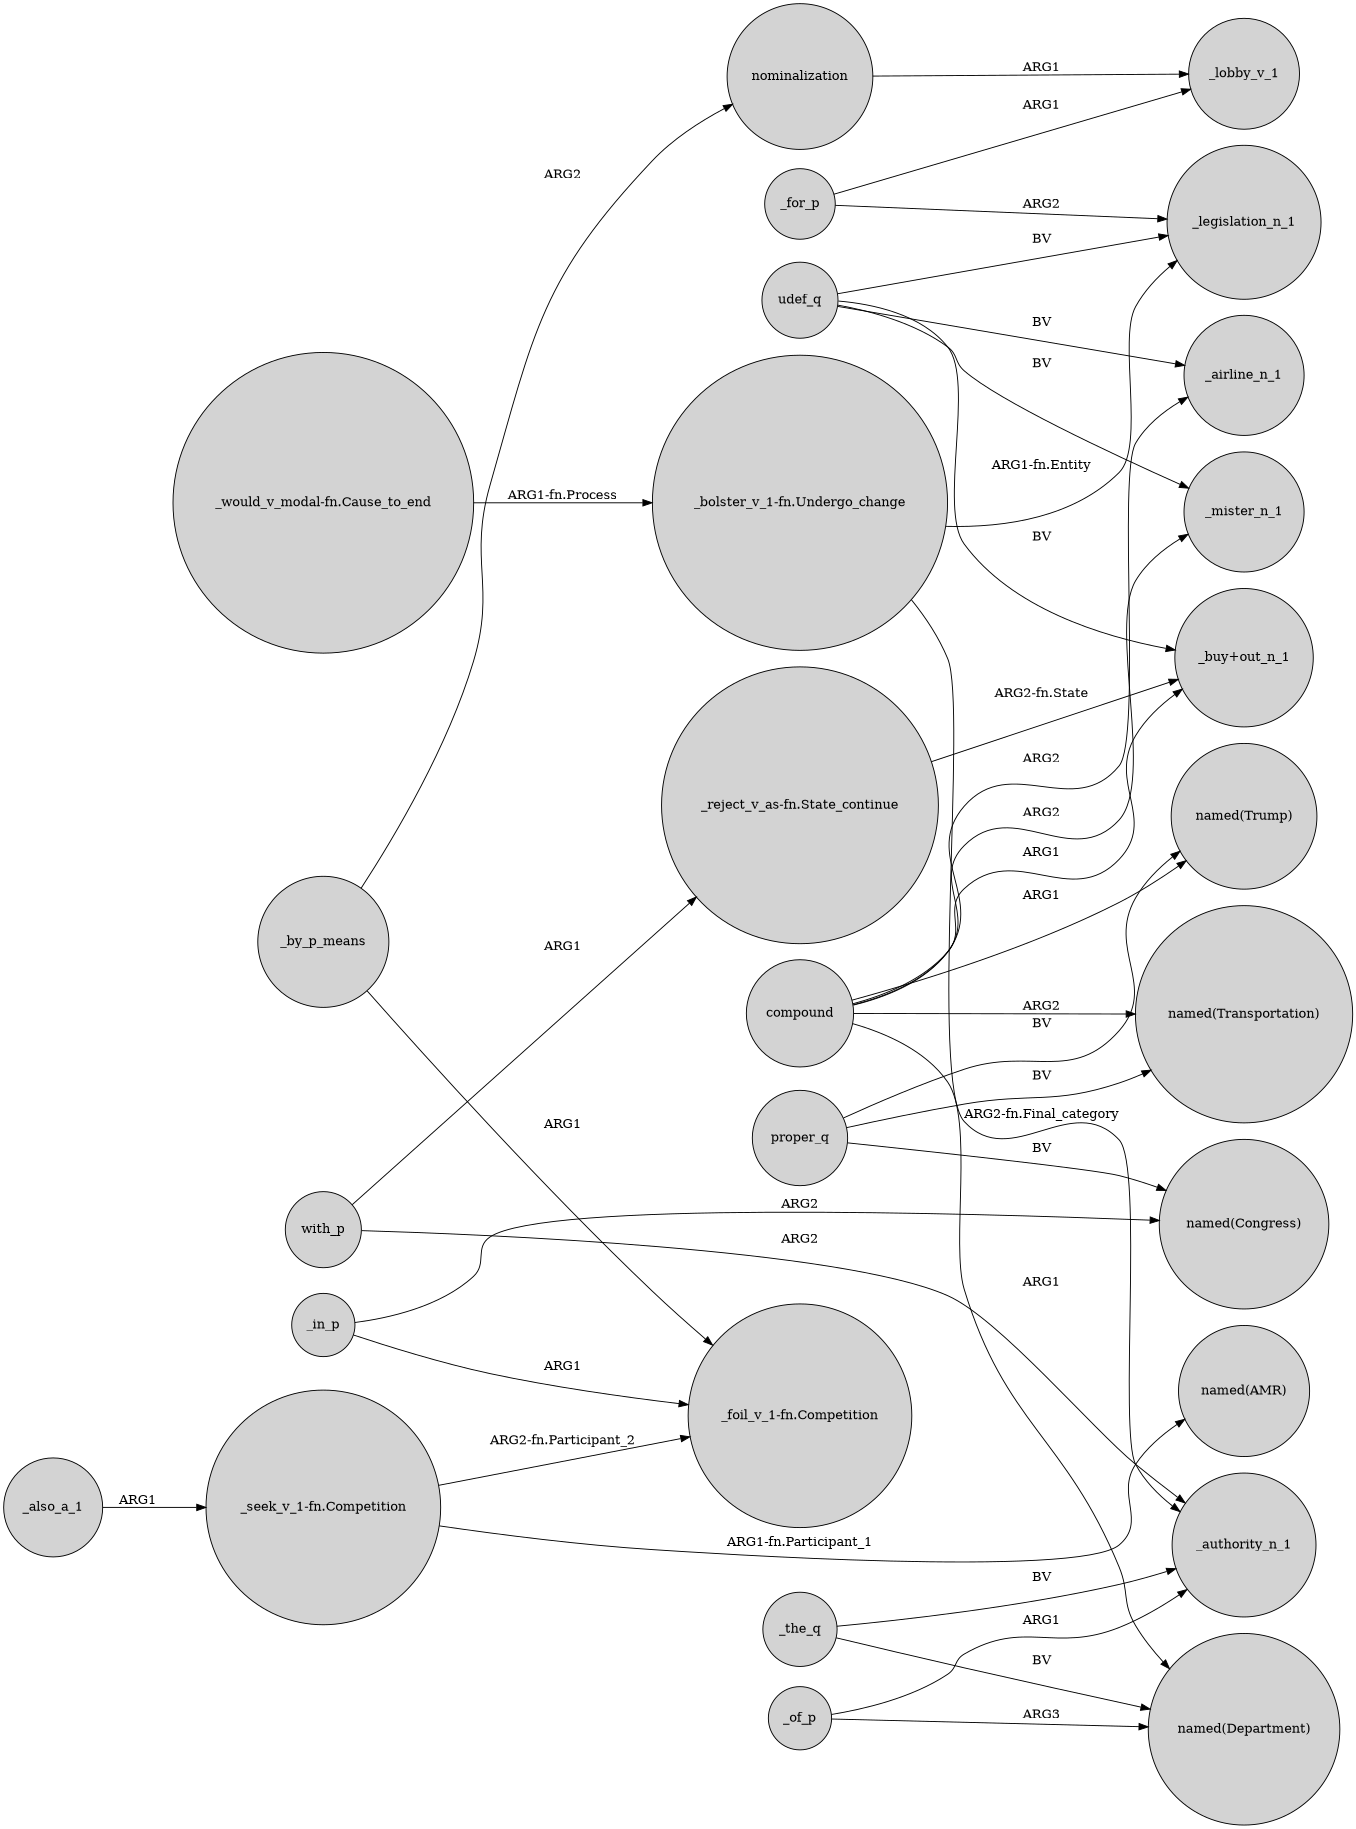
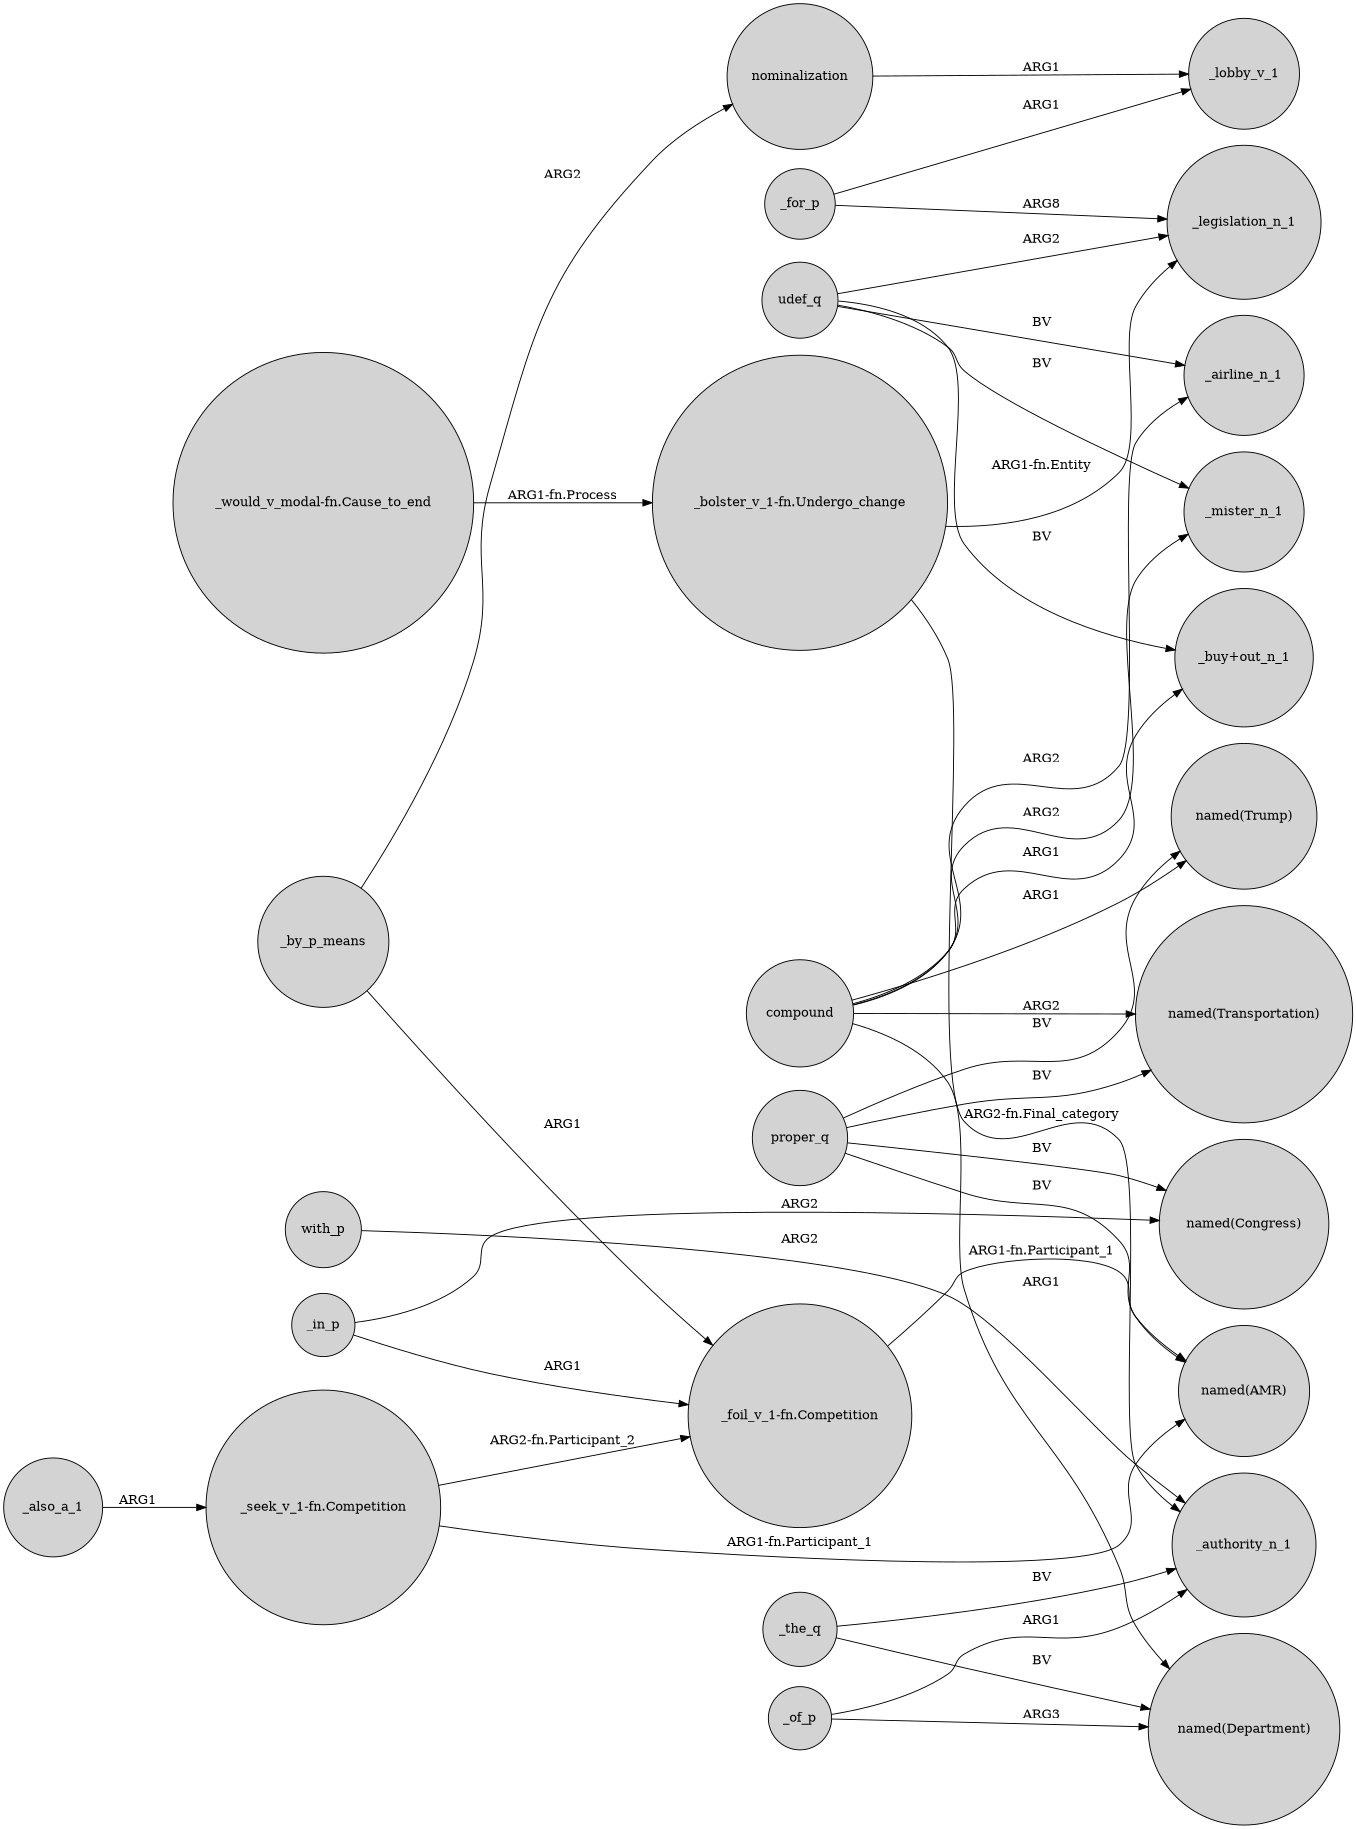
(1042, 204) -> (1042, 204)
(1042, 239) -> (1042, 239)
(800, 805) -> none
none -> (1053, 1206)
none -> (1042, 1259)
